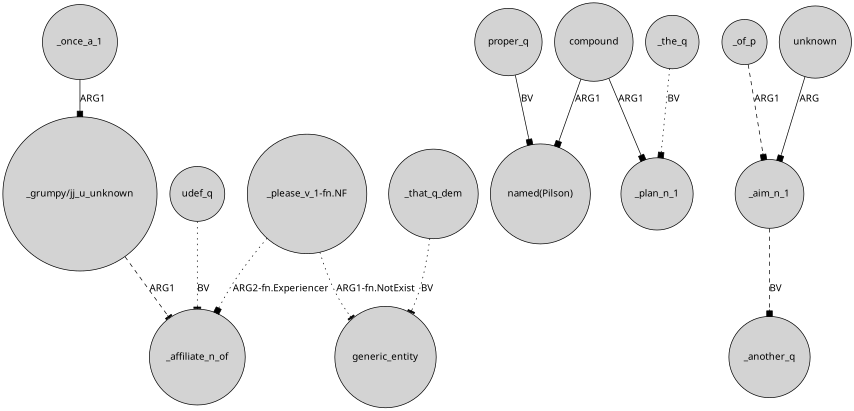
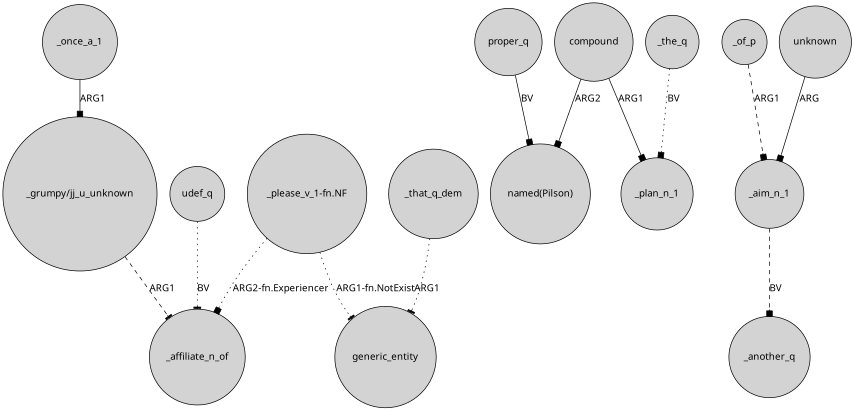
(588, 99) -> (588, 99)
(427, 289) -> (427, 289)
